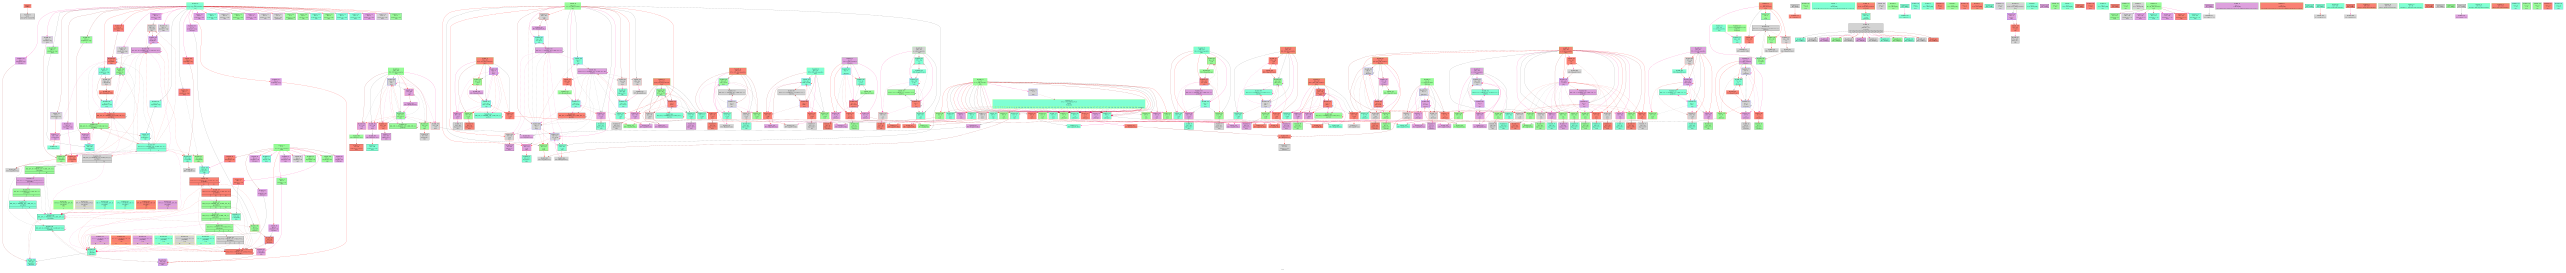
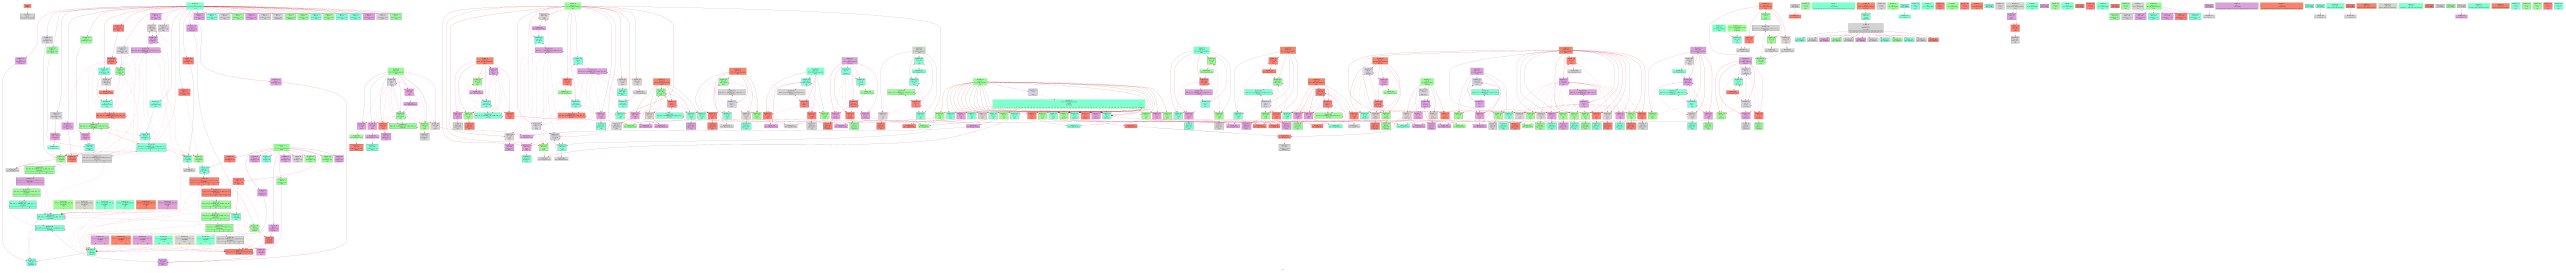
(894, 126) -> none
